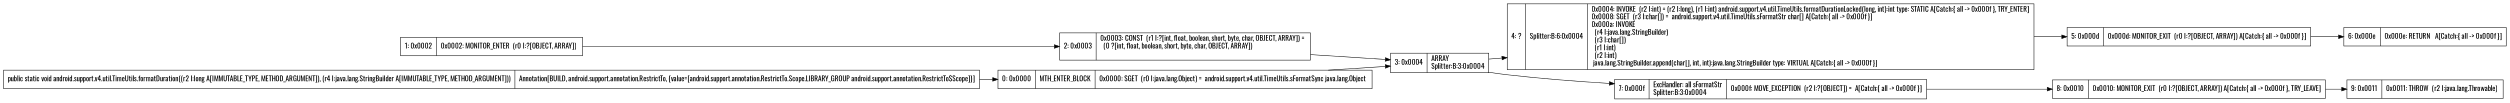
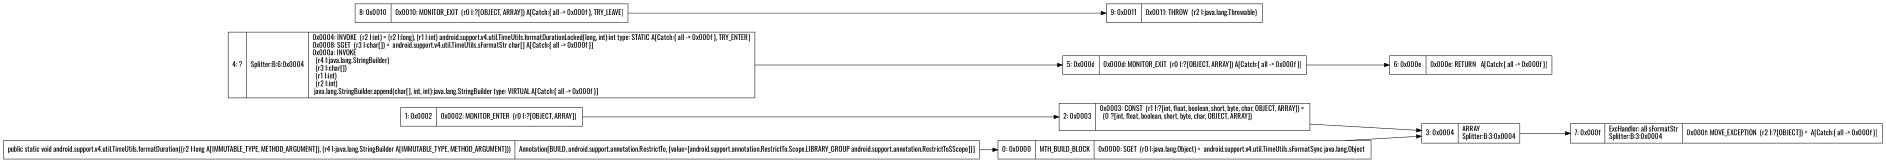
(1495, 59) -> none
(1065, 79) -> (1065, 150)
(1987, 89) -> none
